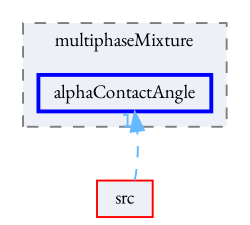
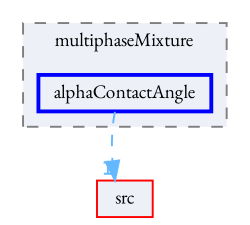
(138, 156) -> (112, 139)
